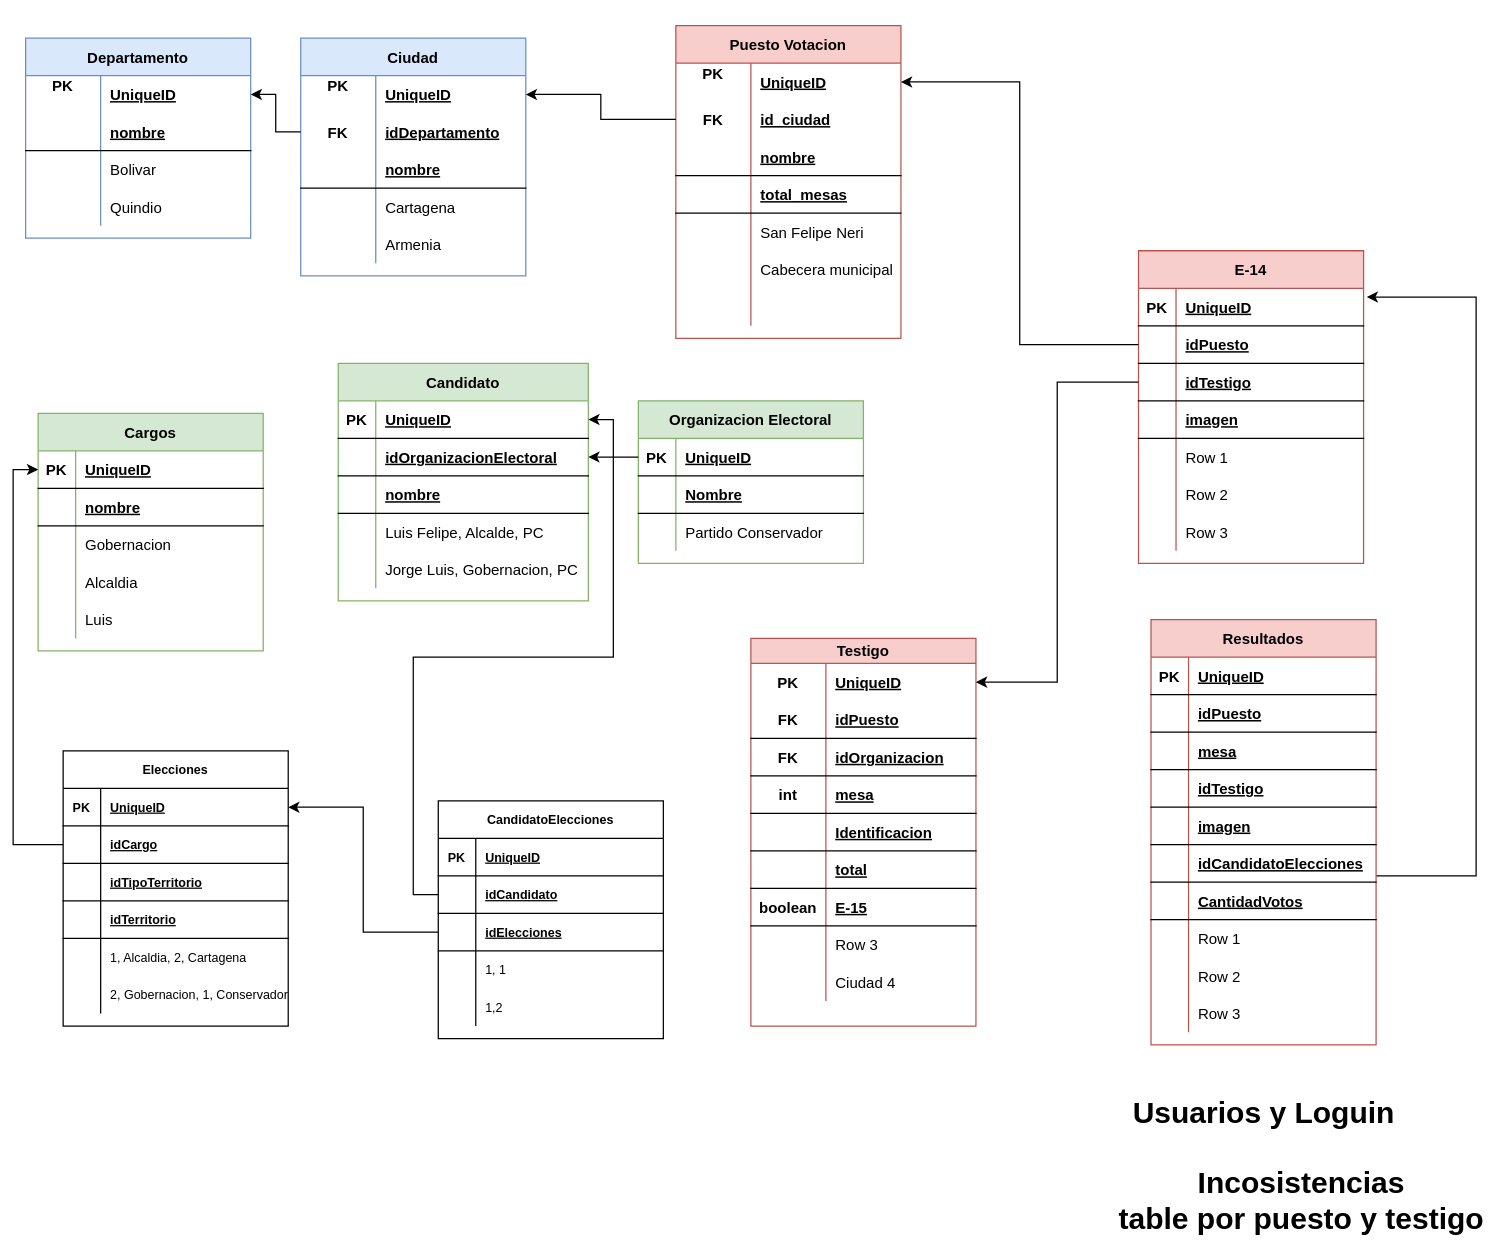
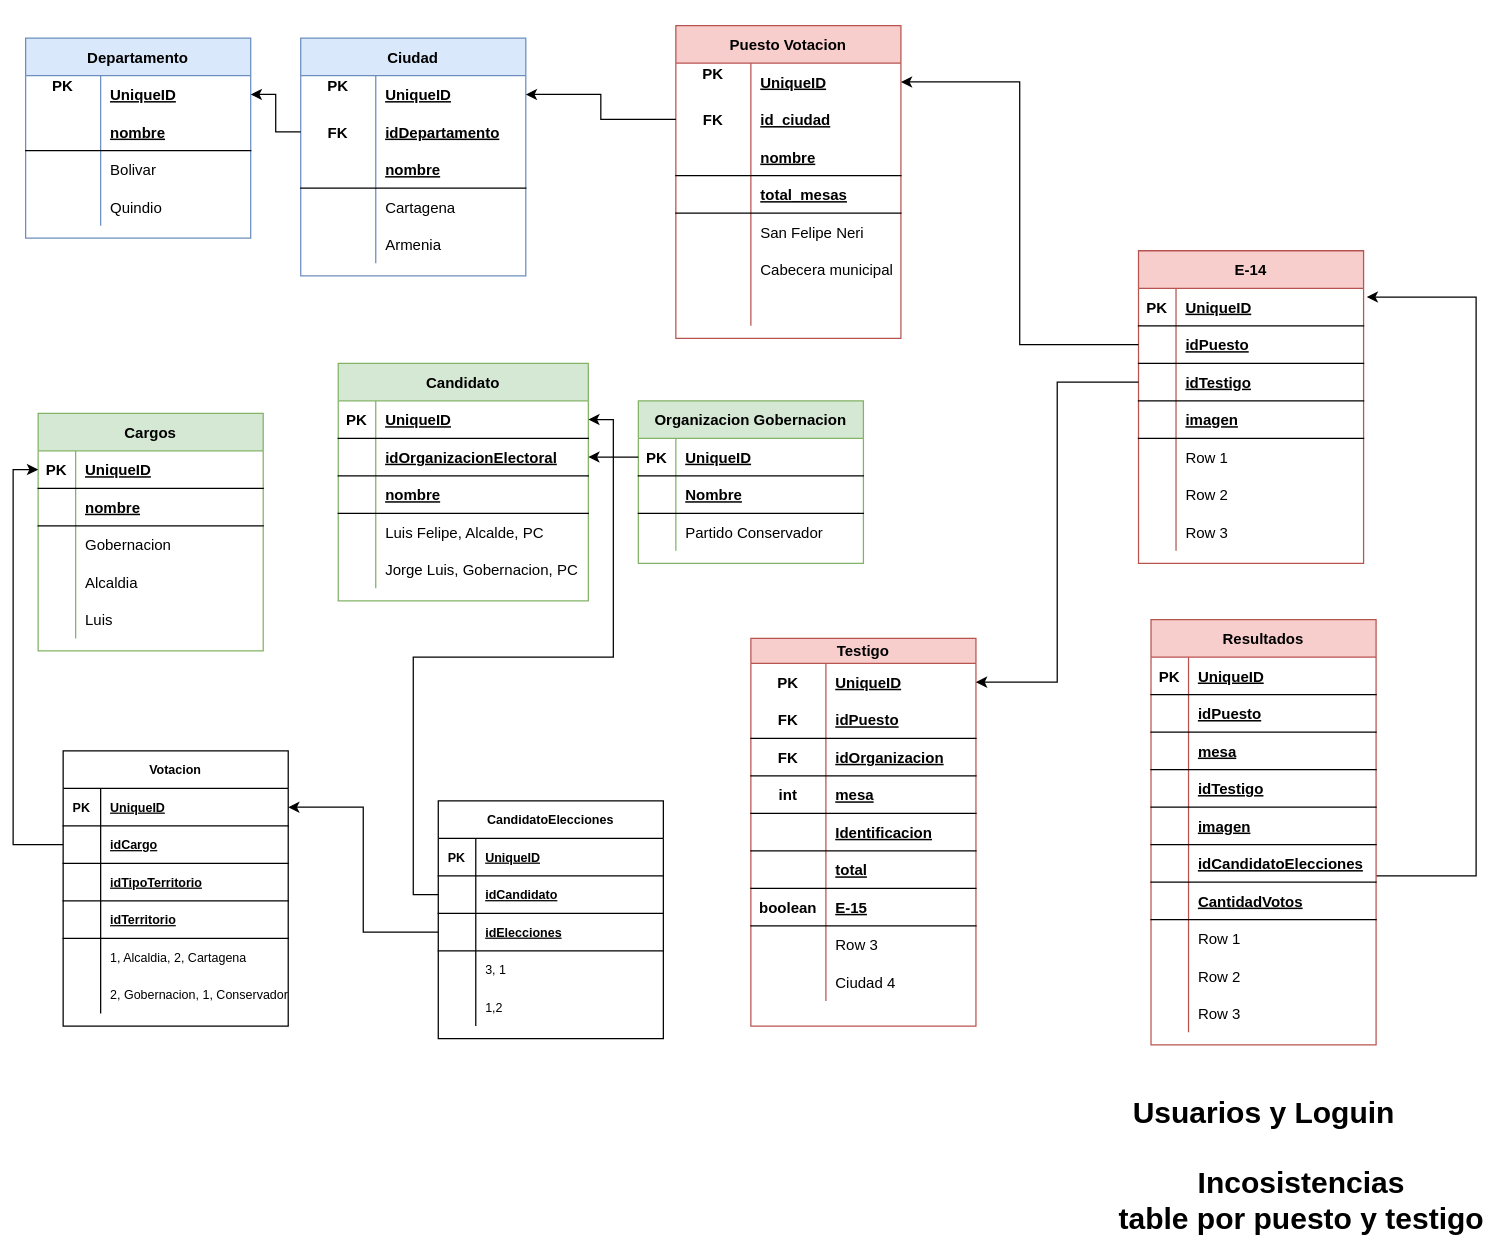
(750, 420) -> (750, 420)
(175, 770) -> (175, 770)
(496, 970) -> (496, 970)
